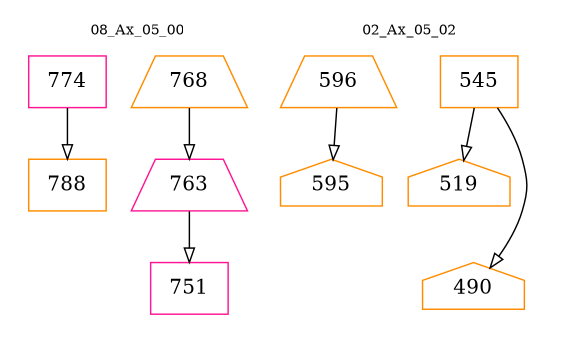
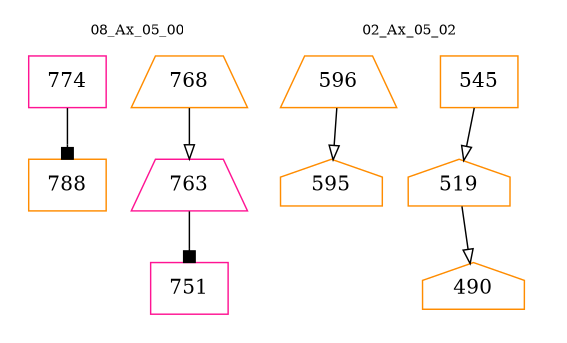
(67, 126) -> (67, 126)
(527, 182) -> (465, 228)
(189, 230) -> (189, 230)
